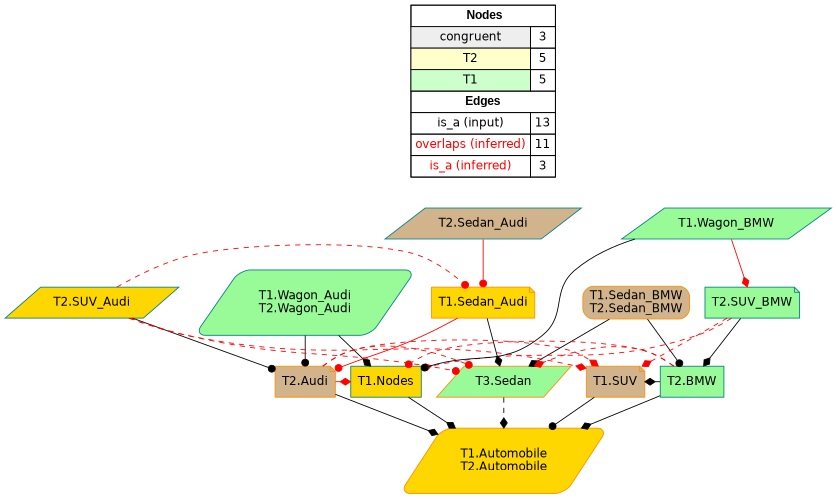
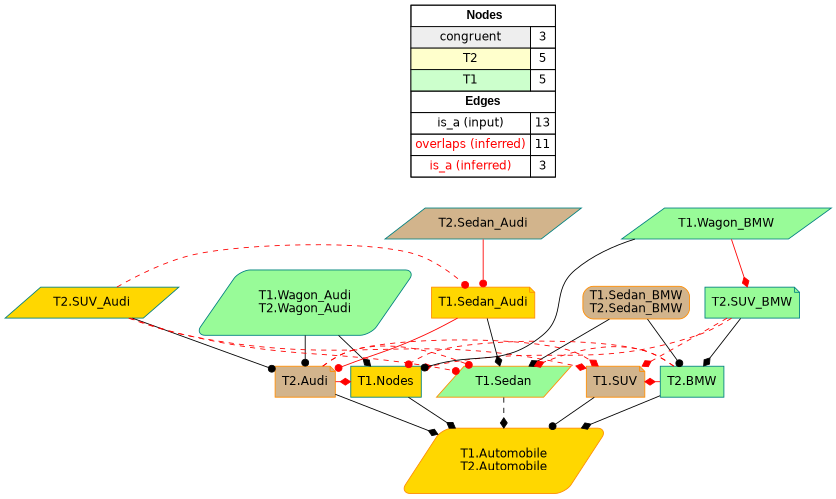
(504, 382) -> (504, 382)
(658, 382) -> (658, 382)
